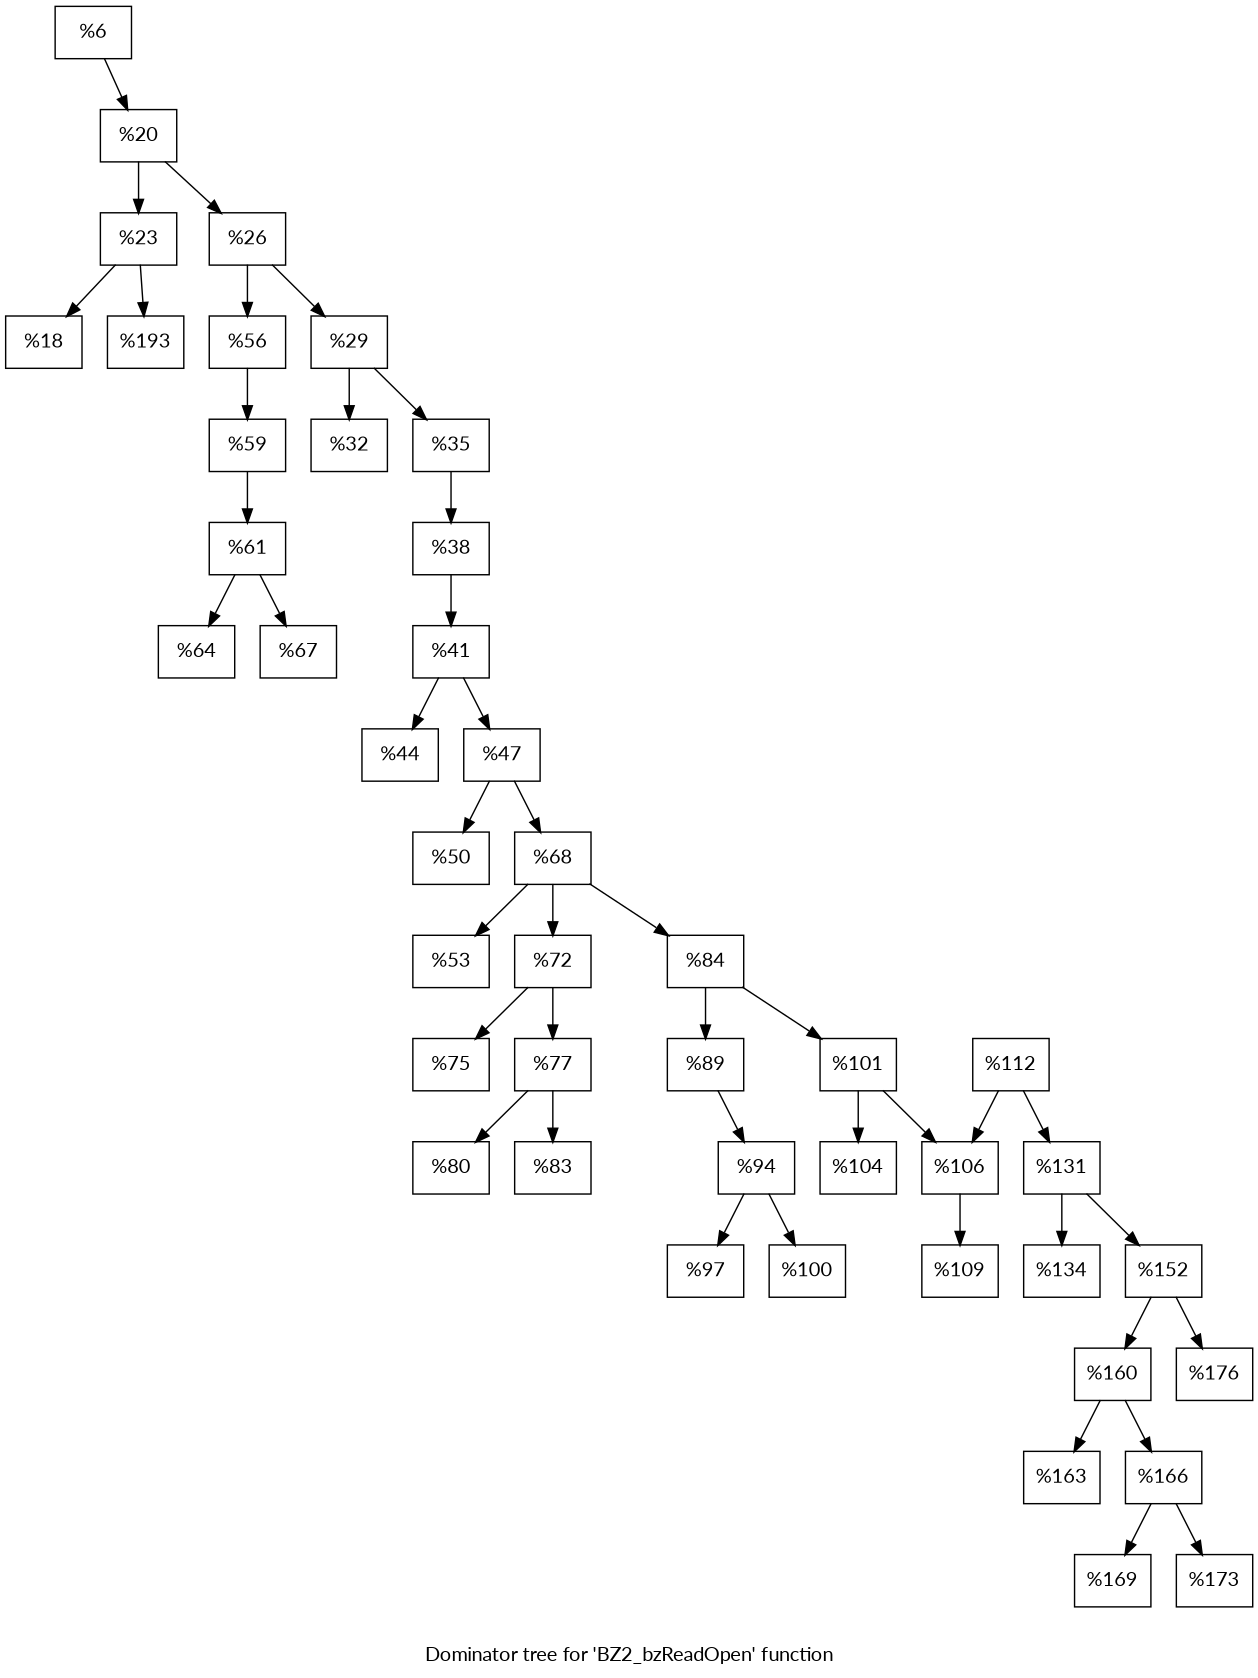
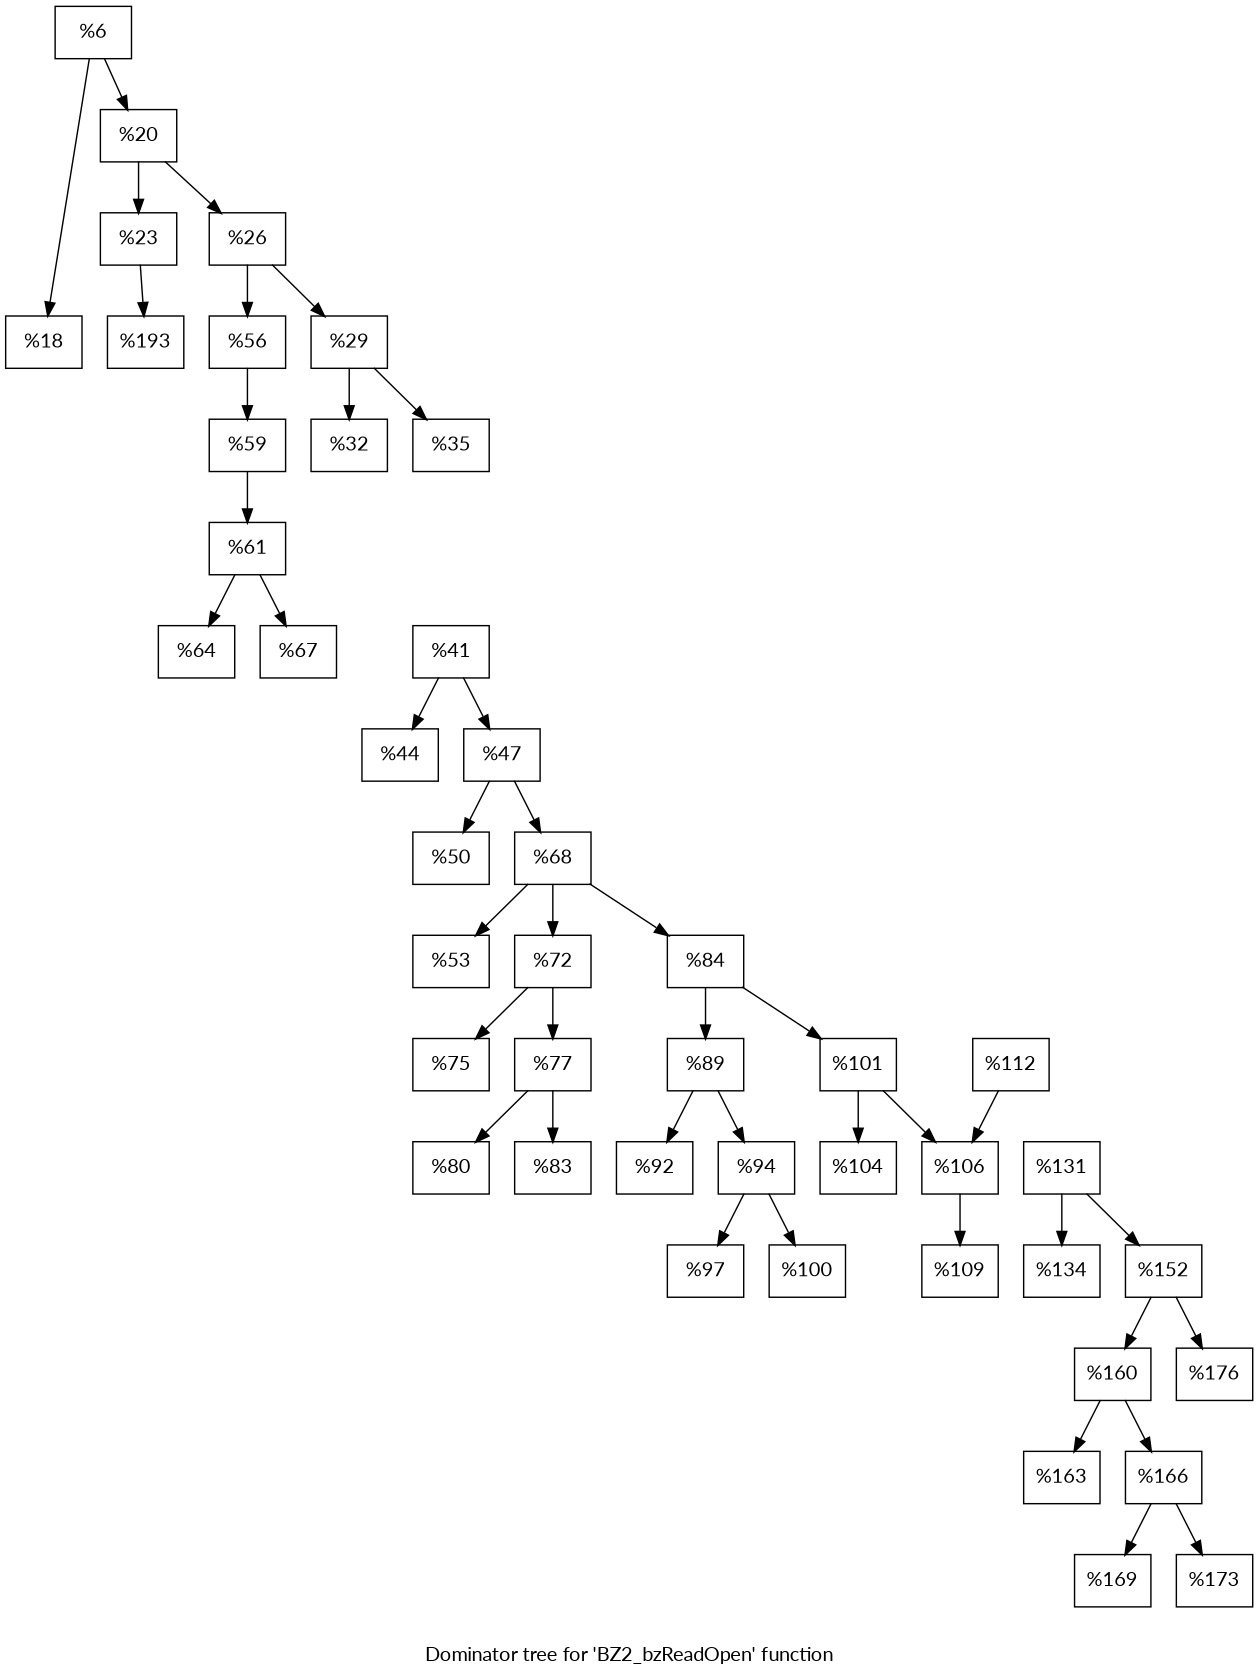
(96, 285) -> (70, 180)
(451, 549) -> none
(1033, 1110) -> none
none -> (655, 1168)
